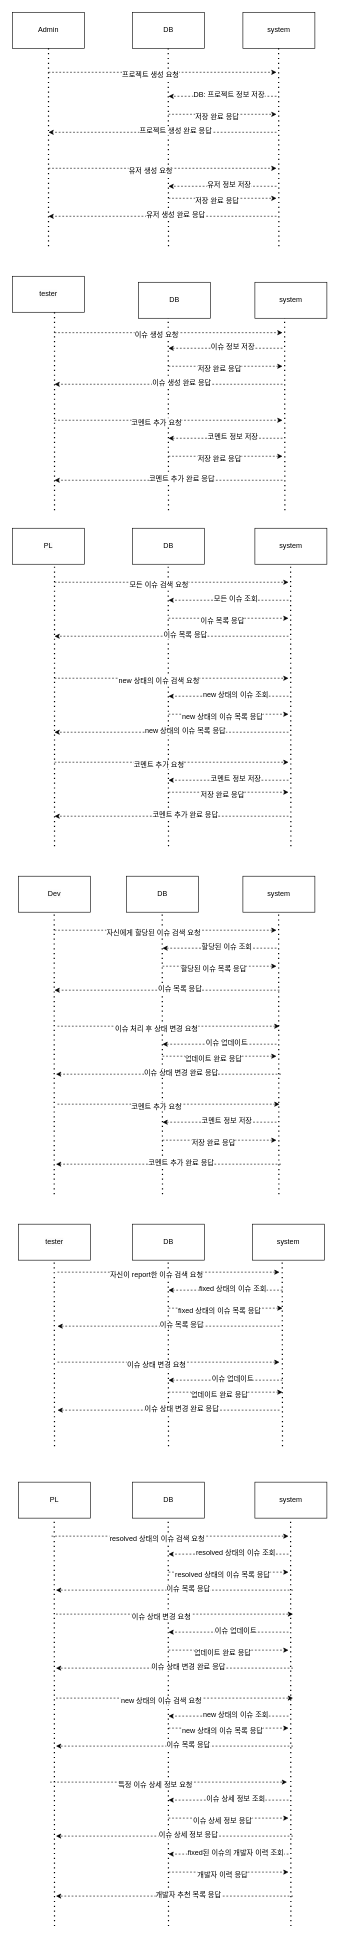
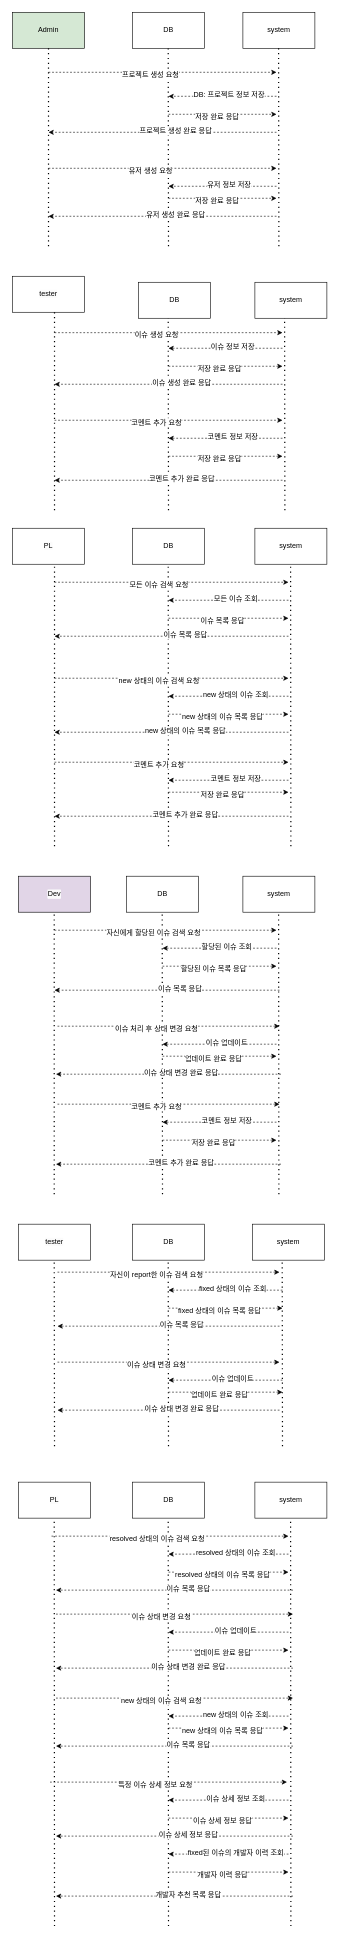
(48, 30) -> (48, 30)
(54, 894) -> (54, 894)
